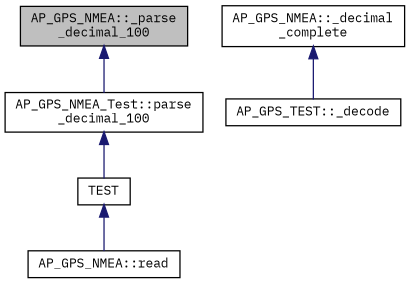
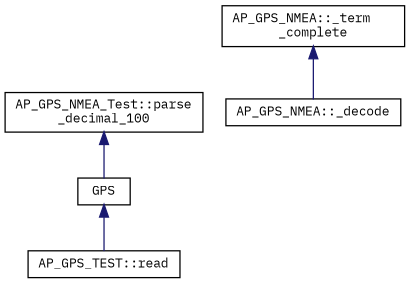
(104, 26) -> none
(313, 26) -> (313, 26)
(313, 112) -> (313, 112)
(104, 191) -> (104, 191)
(104, 264) -> (104, 264)
